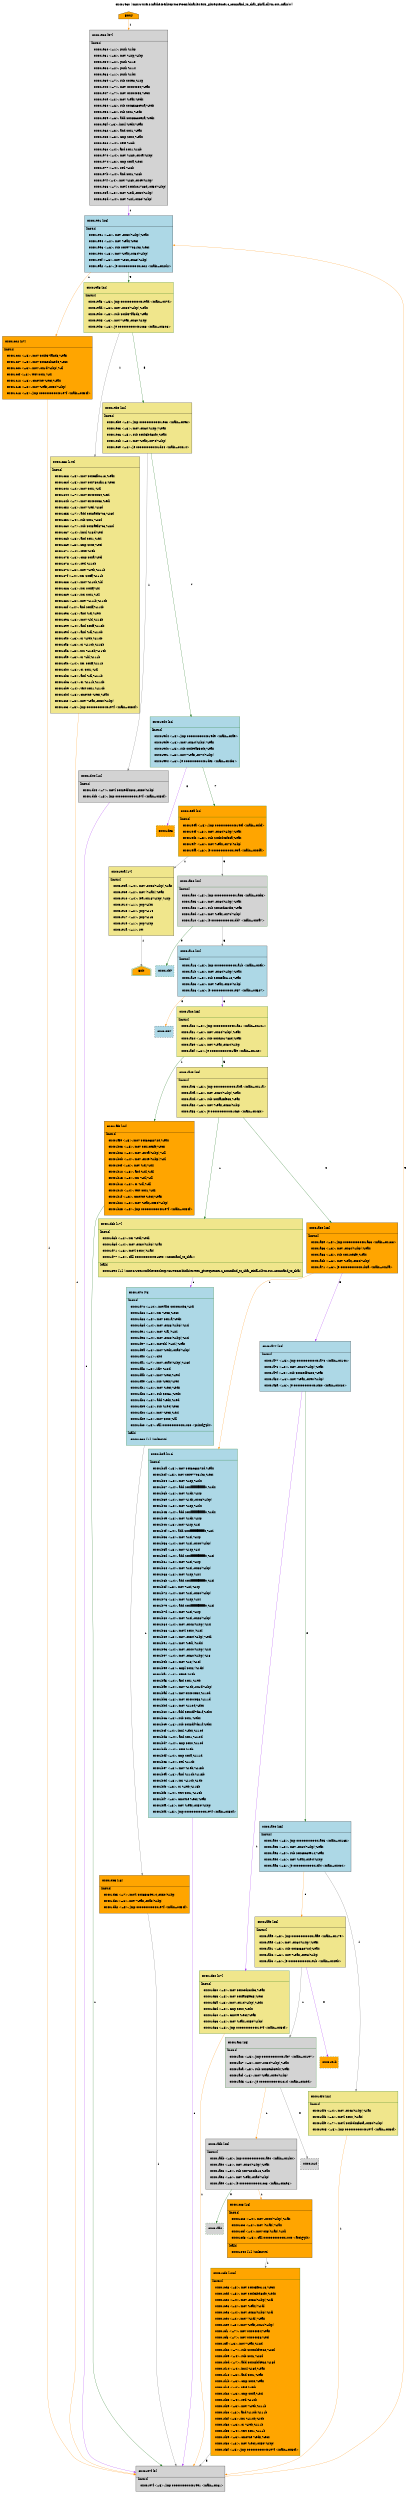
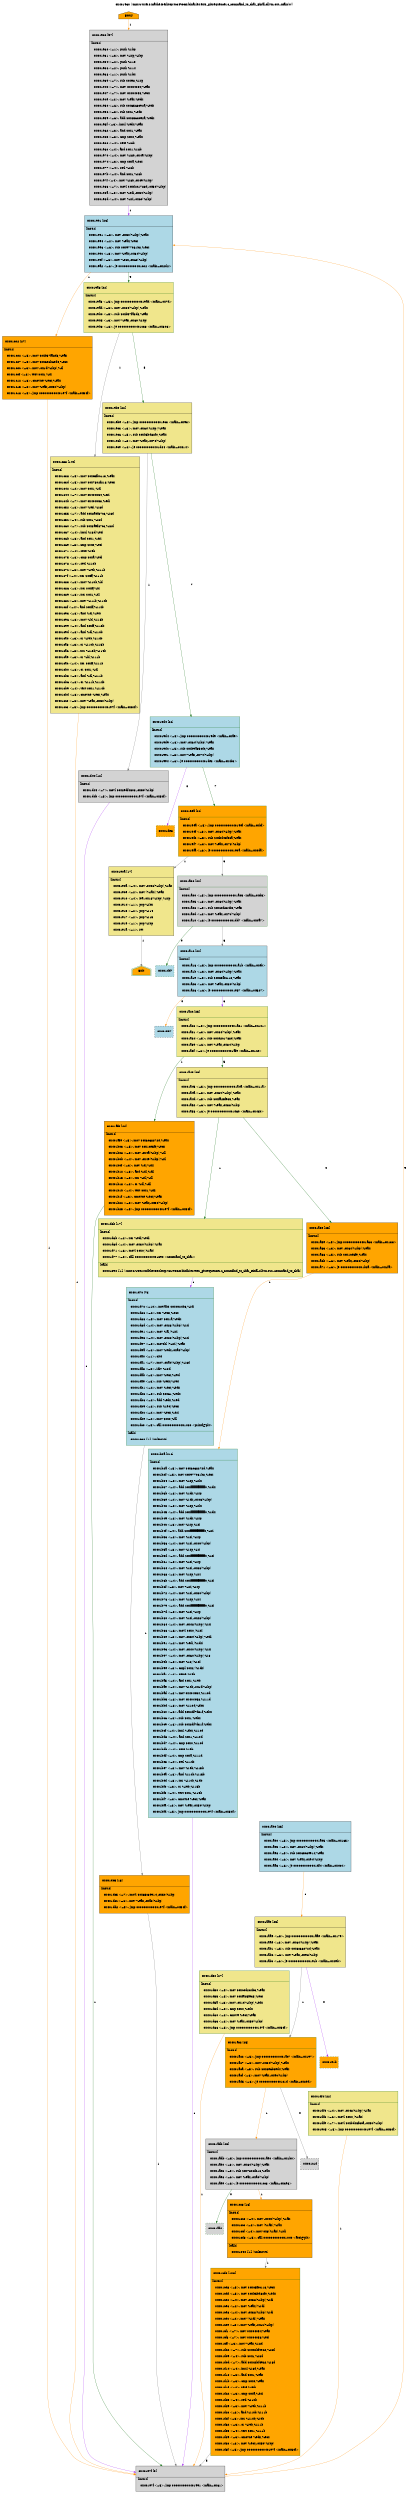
(305, 1366) -> none
(358, 1977) -> none
(271, 2063) -> (271, 2063)
